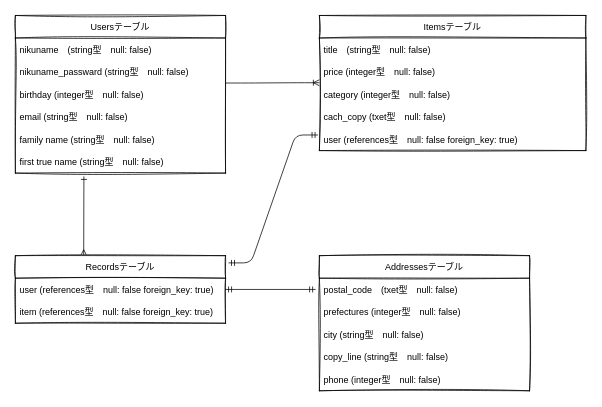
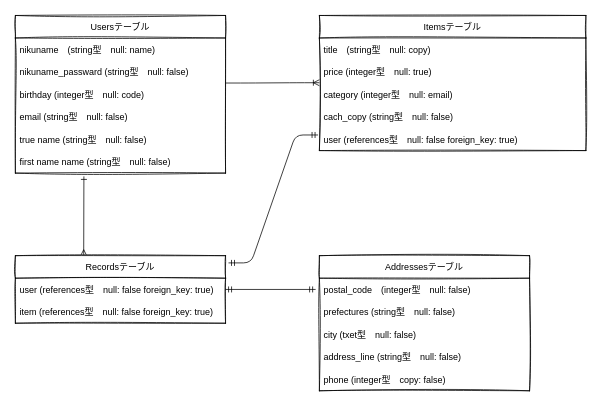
(93, 50) -> (92, 50)
(388, 50) -> (387, 50)
(390, 72) -> (388, 72)
(92, 95) -> (91, 95)
(398, 95) -> (397, 95)
(393, 117) -> (397, 117)
(96, 140) -> (93, 140)
(107, 162) -> (107, 162)
(400, 290) -> (407, 290)
(406, 312) -> (403, 312)
(383, 335) -> (380, 335)
(396, 357) -> (404, 357)
(391, 380) -> (393, 380)
